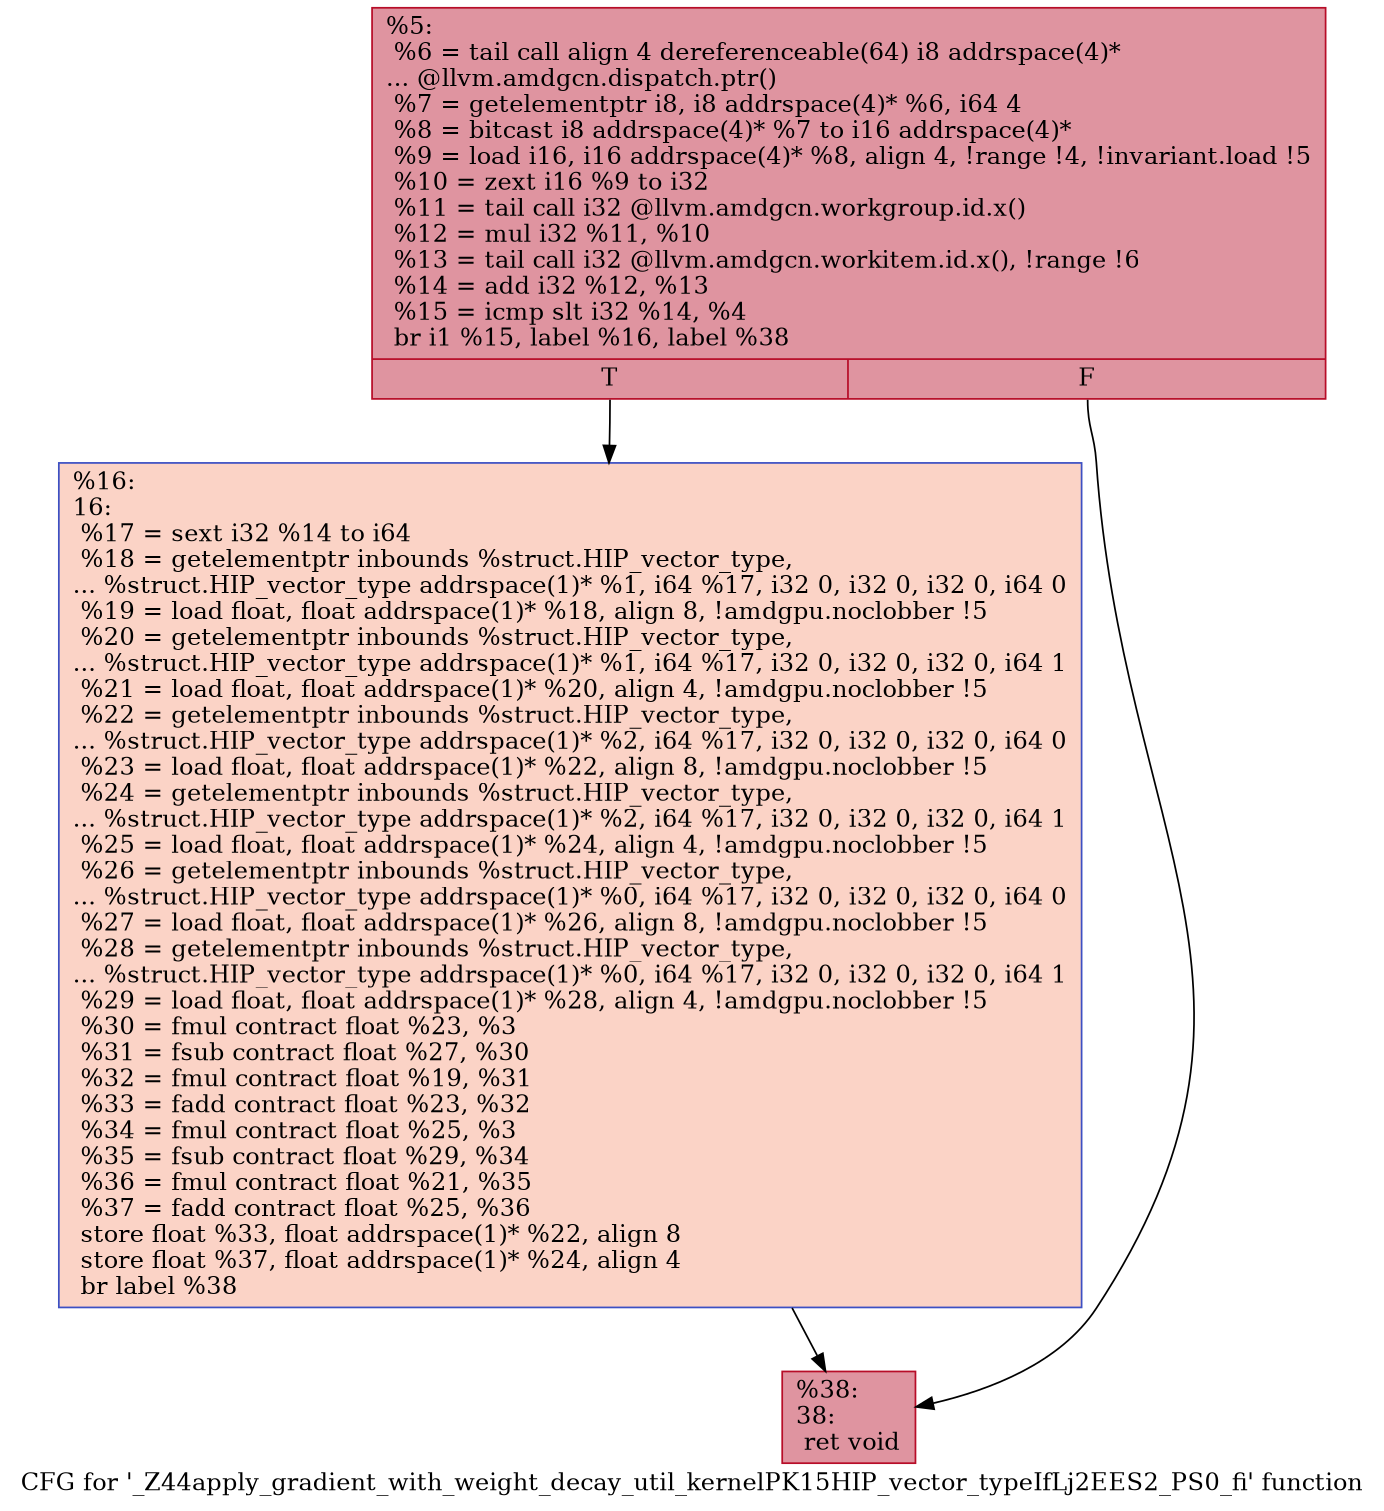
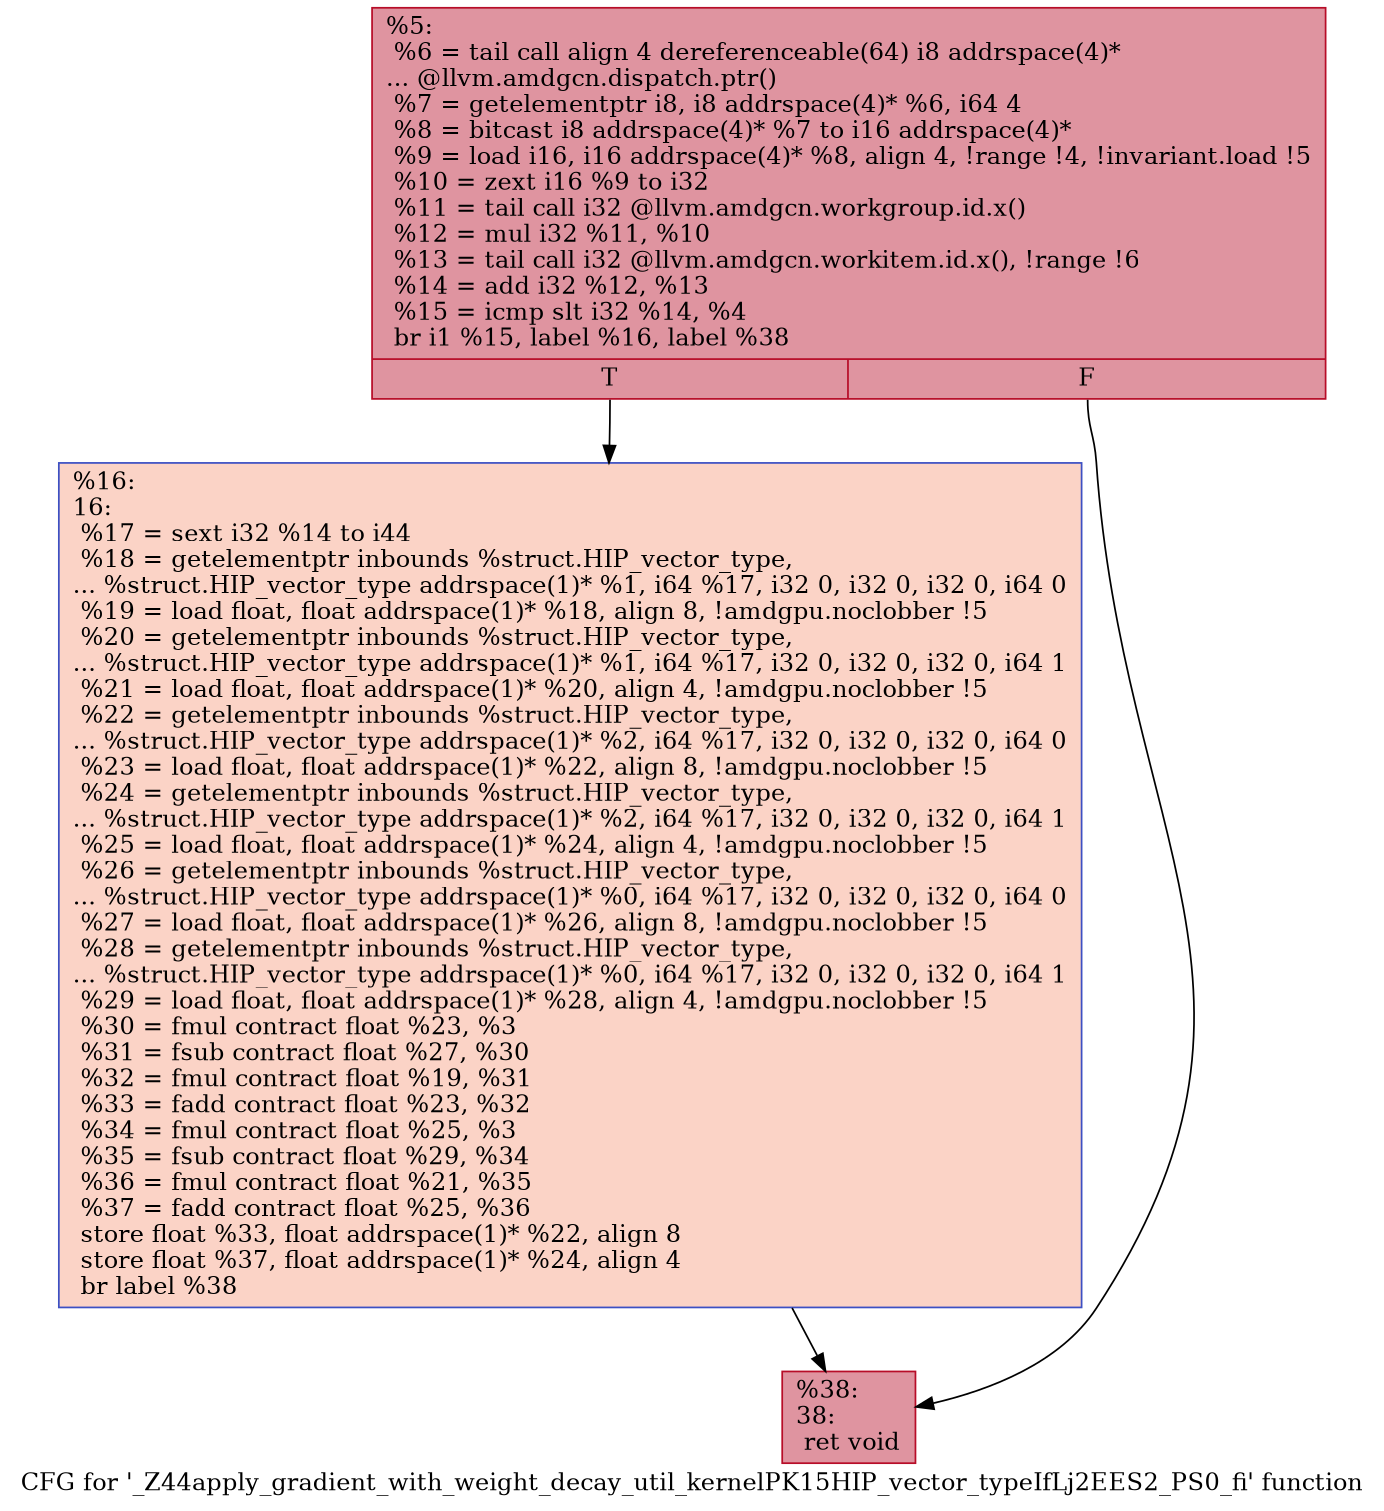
(242, 534) -> (242, 534)
